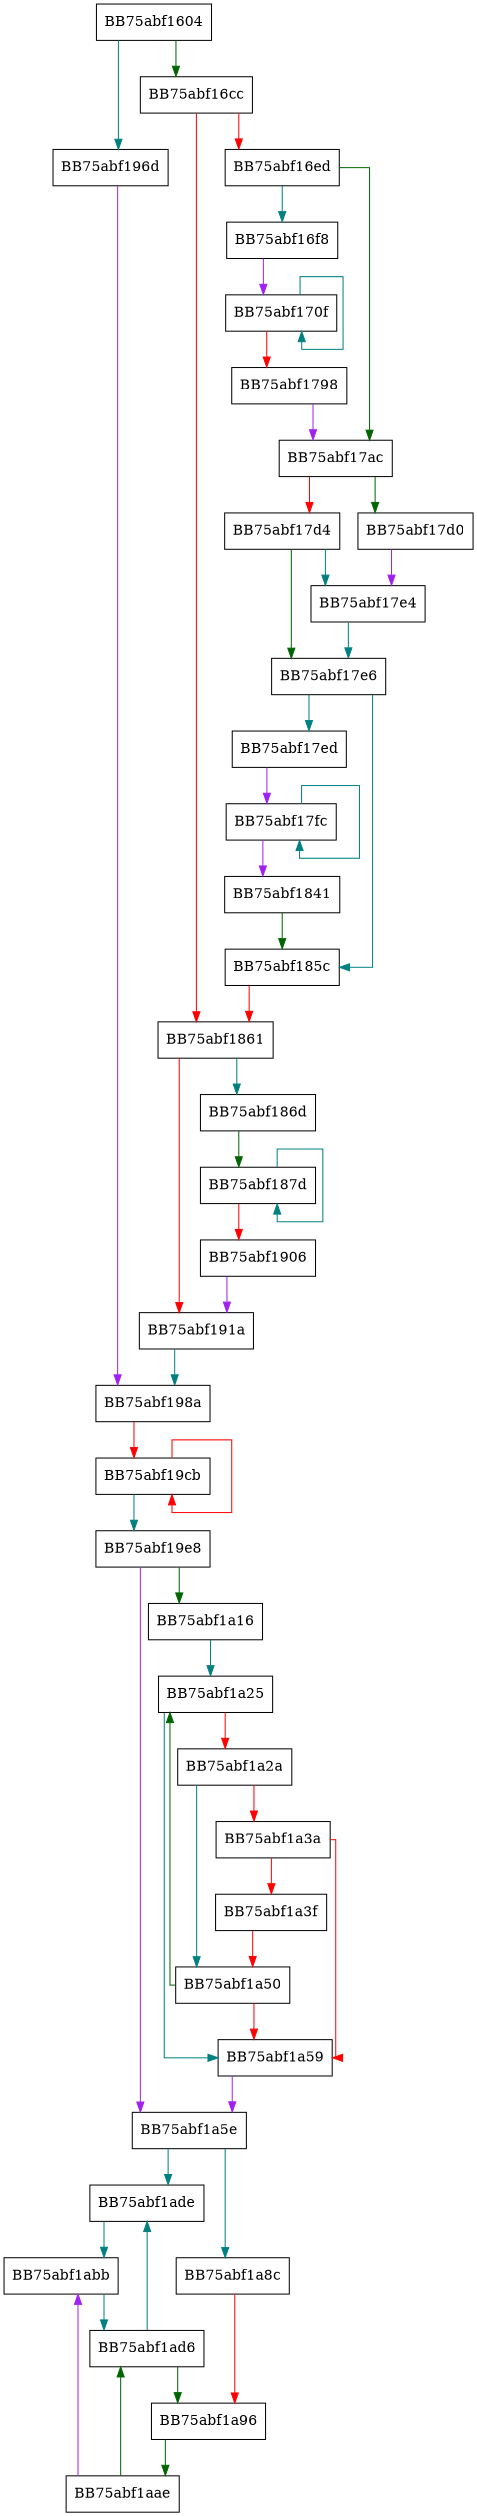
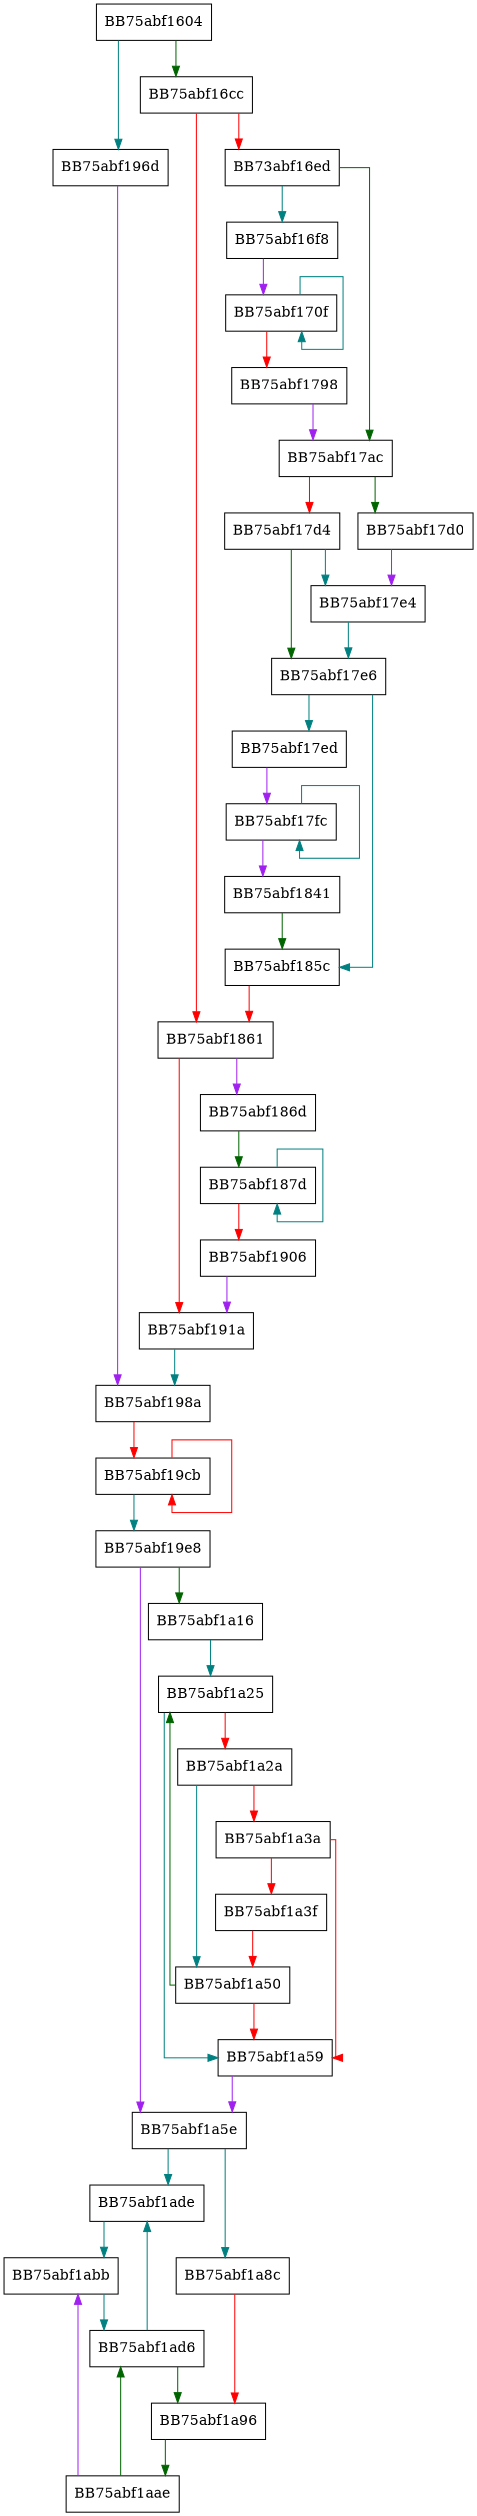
(282, 168) -> (282, 168)
(237, 1071) -> (237, 1071)
